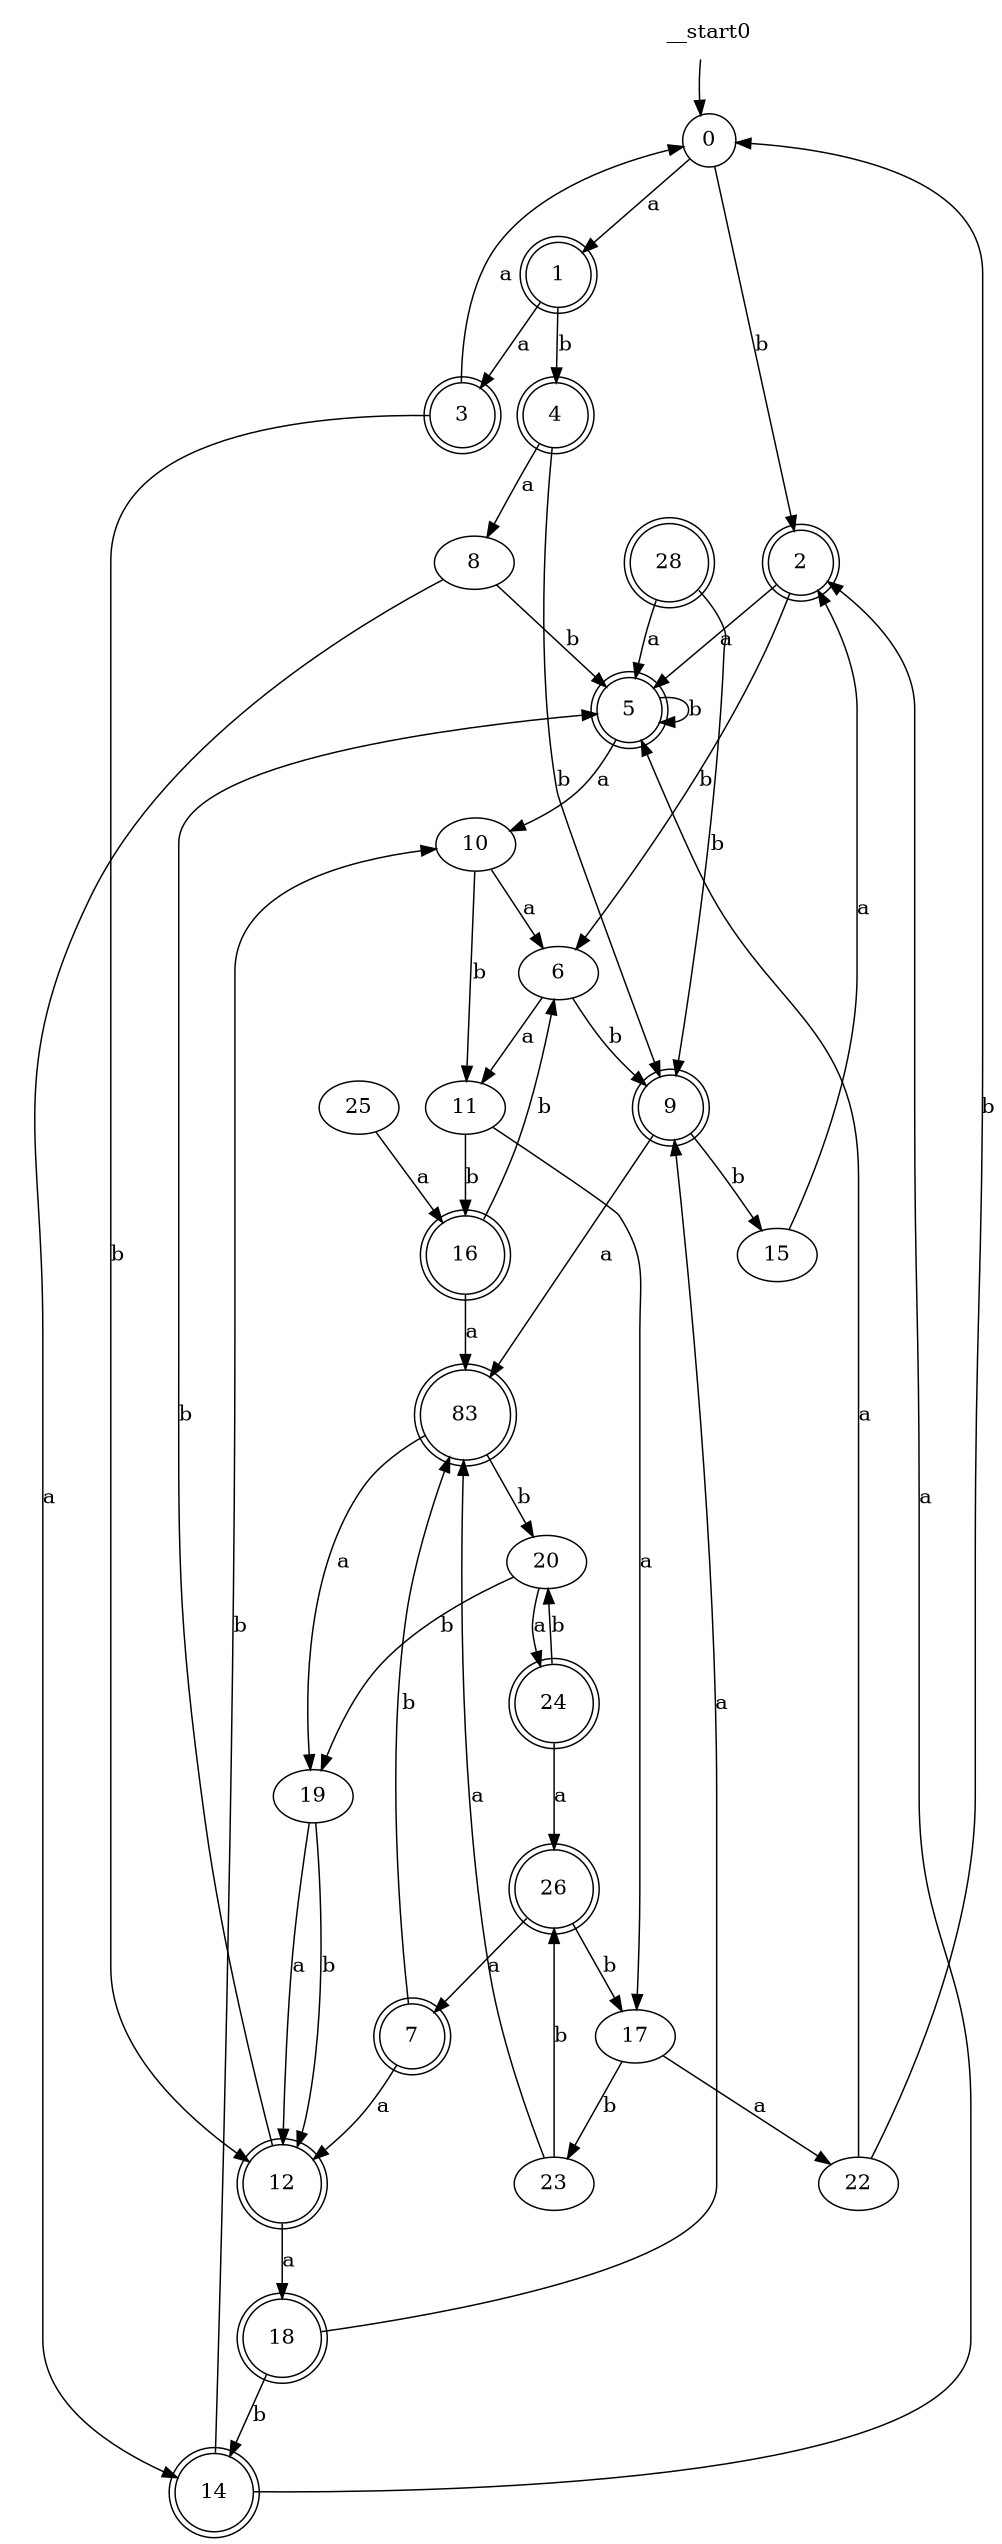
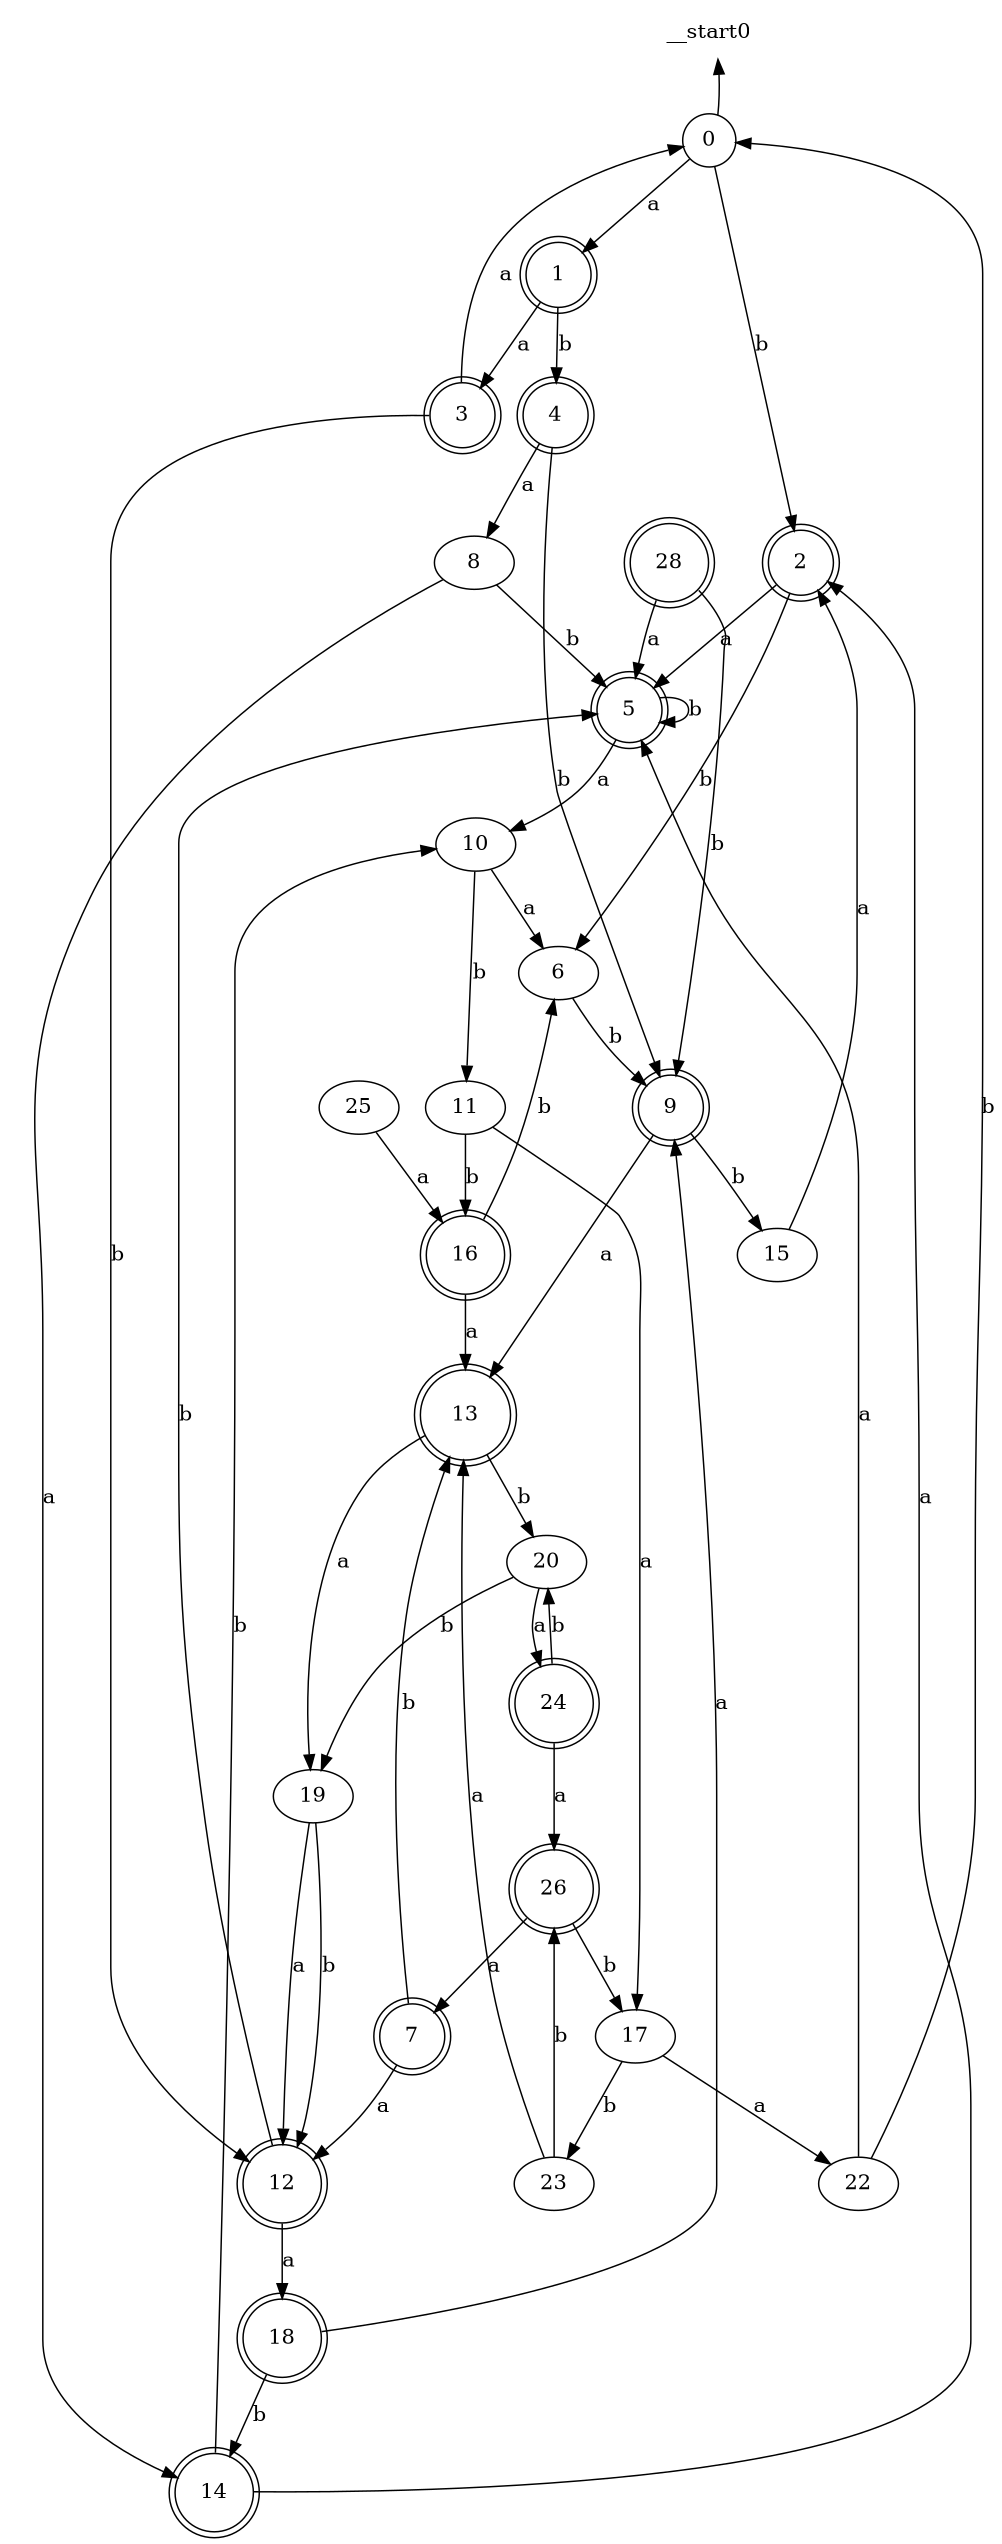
(699, 80) -> (719, 95)
(516, 1034) -> none
(465, 1415) -> (465, 1415)
